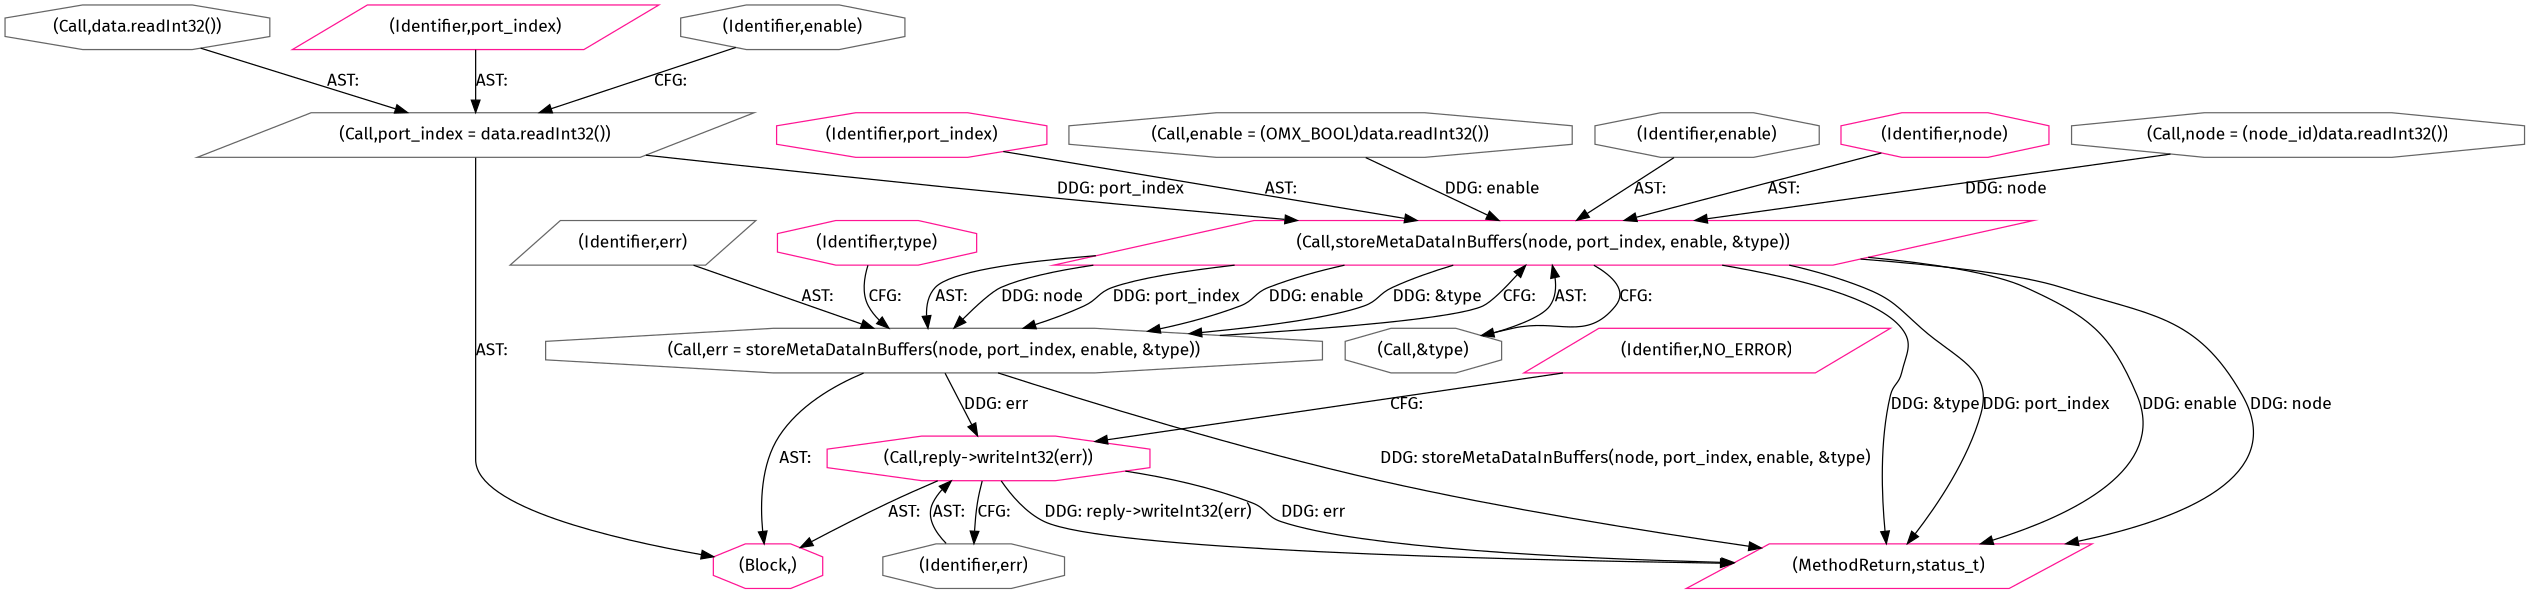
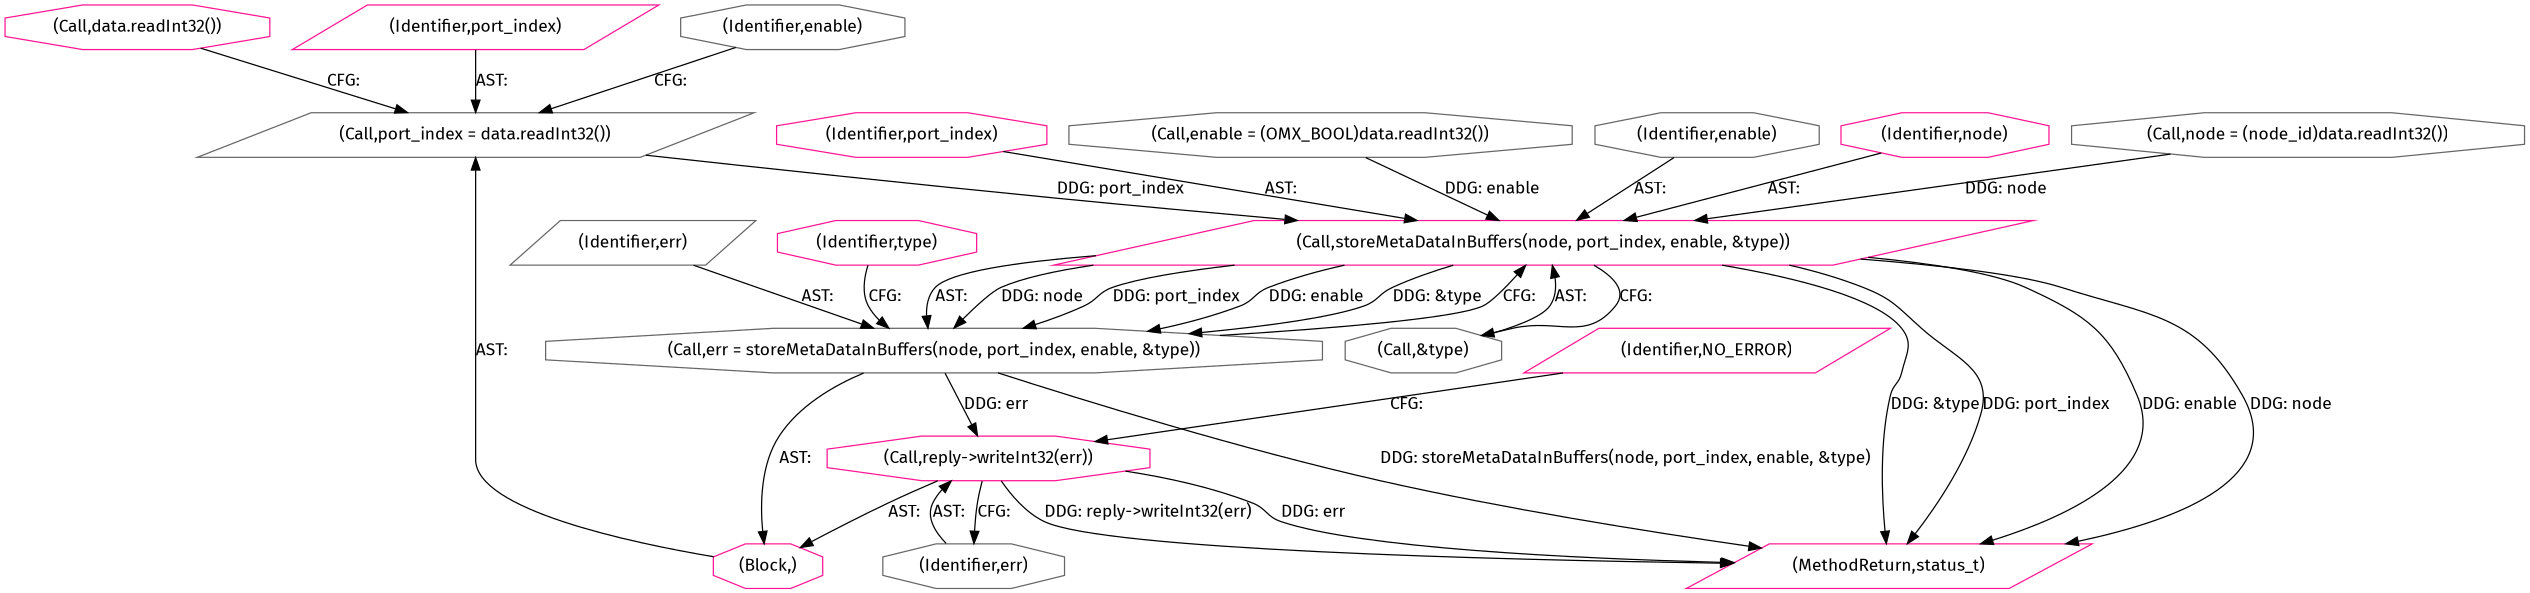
(137, 27) -> (137, 27)
(346, 81) -> (346, 81)
(476, 436) -> (476, 448)
